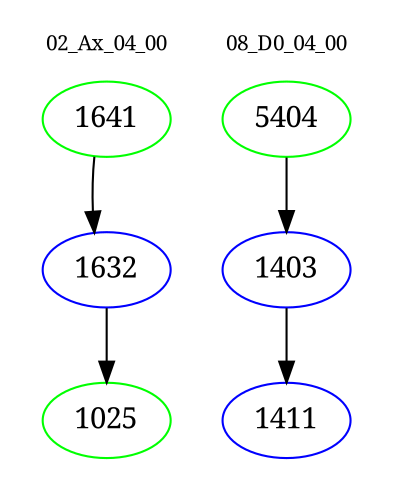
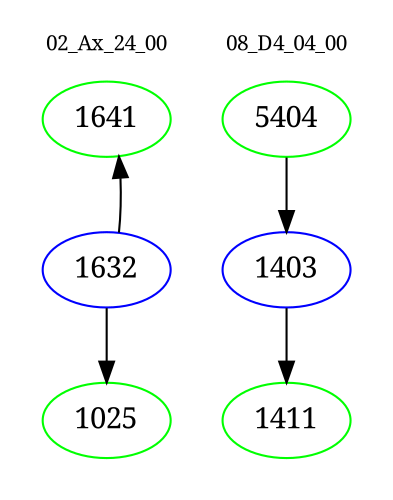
(107, 45) -> (107, 45)
(287, 45) -> (287, 45)
(93, 184) -> (121, 205)
(287, 420) -> (287, 420)
